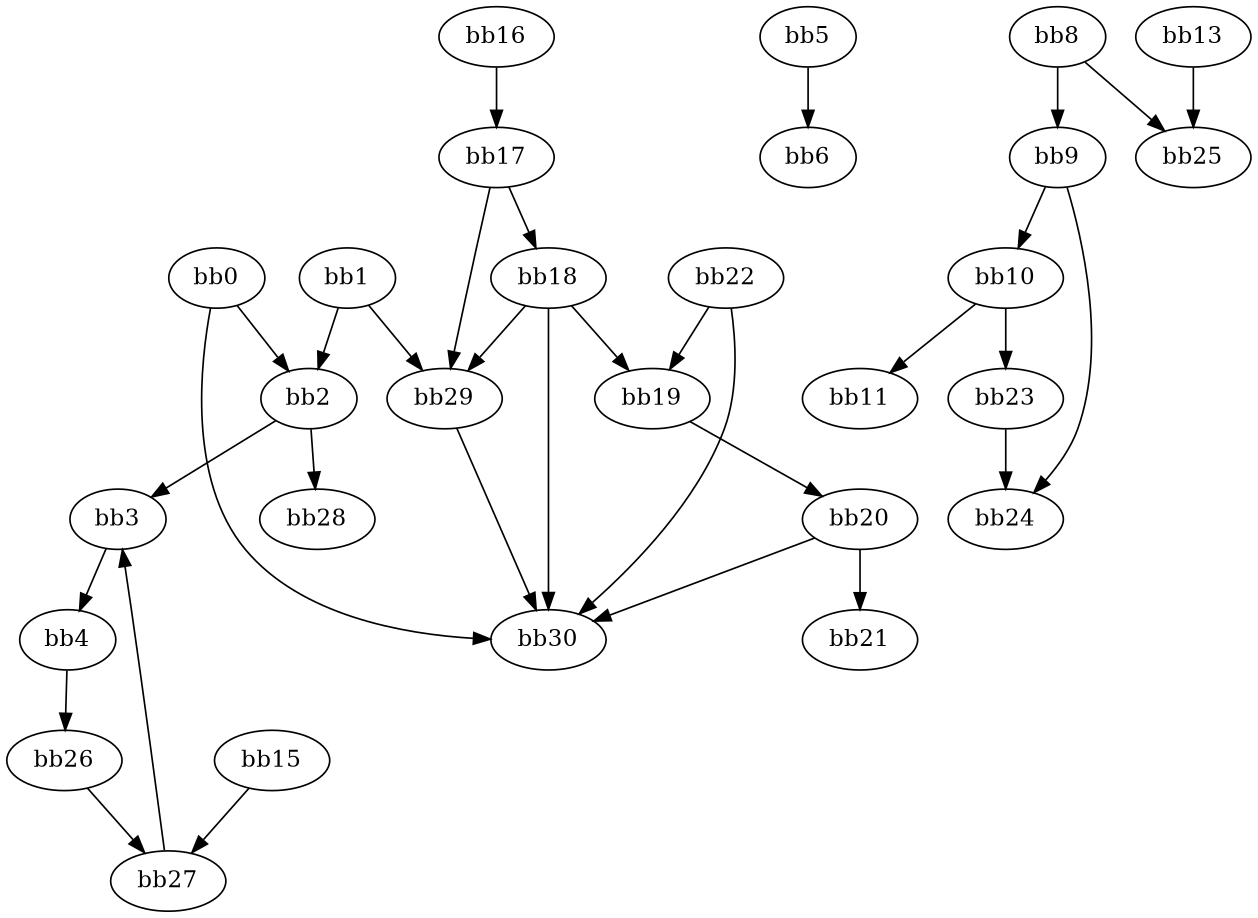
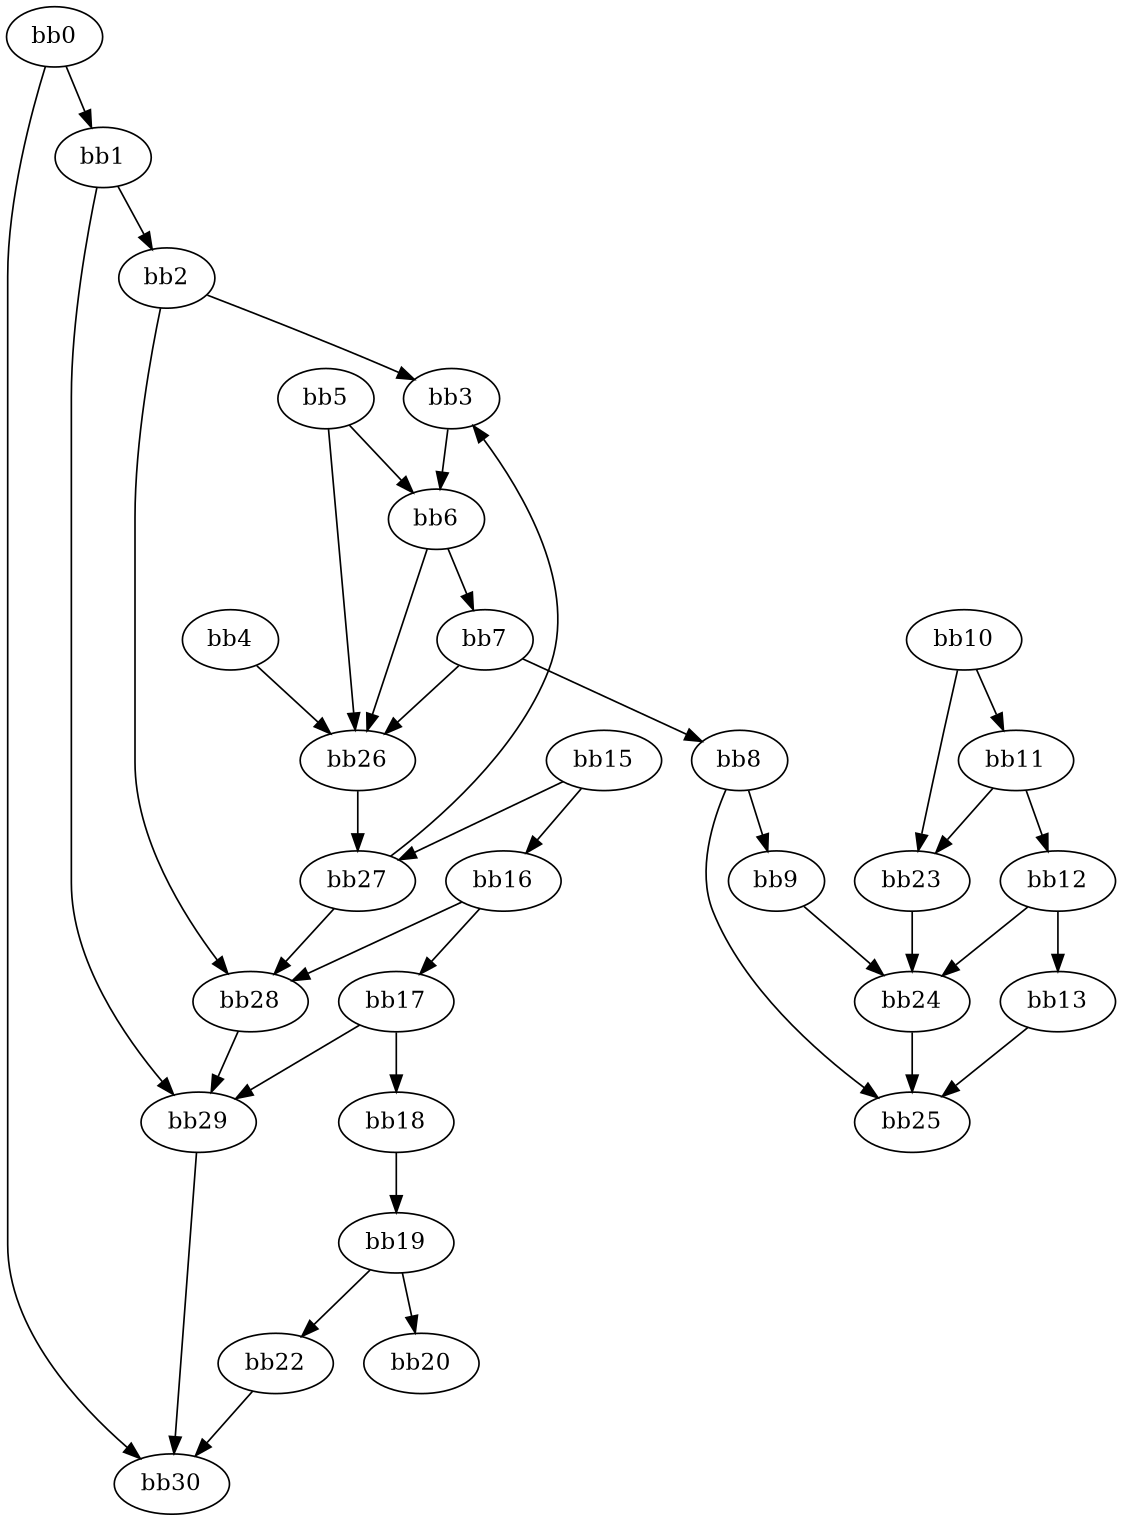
(1035, 210) -> none
(503, 331) -> (228, 1054)
(694, 331) -> (342, 1297)
(258, 332) -> (76, 89)
(548, 450) -> none
none -> (341, 571)
(96, 572) -> (445, 451)
(712, 577) -> none
none -> (400, 632)
none -> (485, 640)
(860, 640) -> none
none -> (559, 814)
none -> (970, 814)
none -> (1058, 881)
none -> (310, 935)
none -> (385, 938)
none -> (912, 1054)
